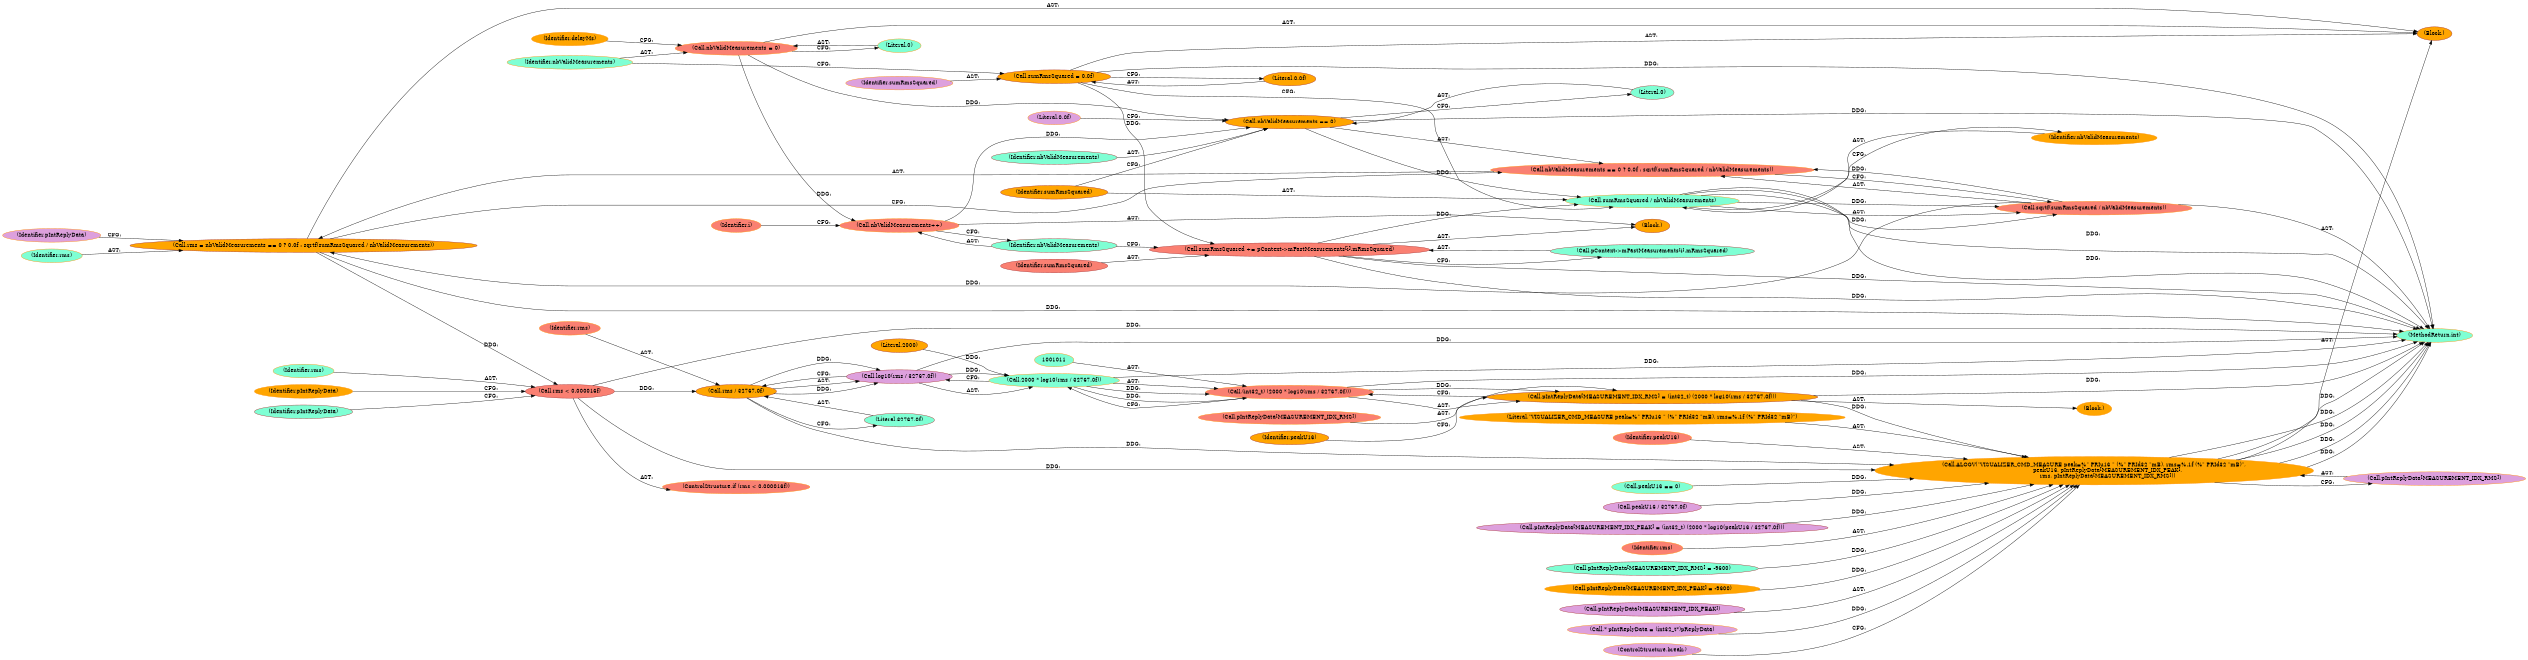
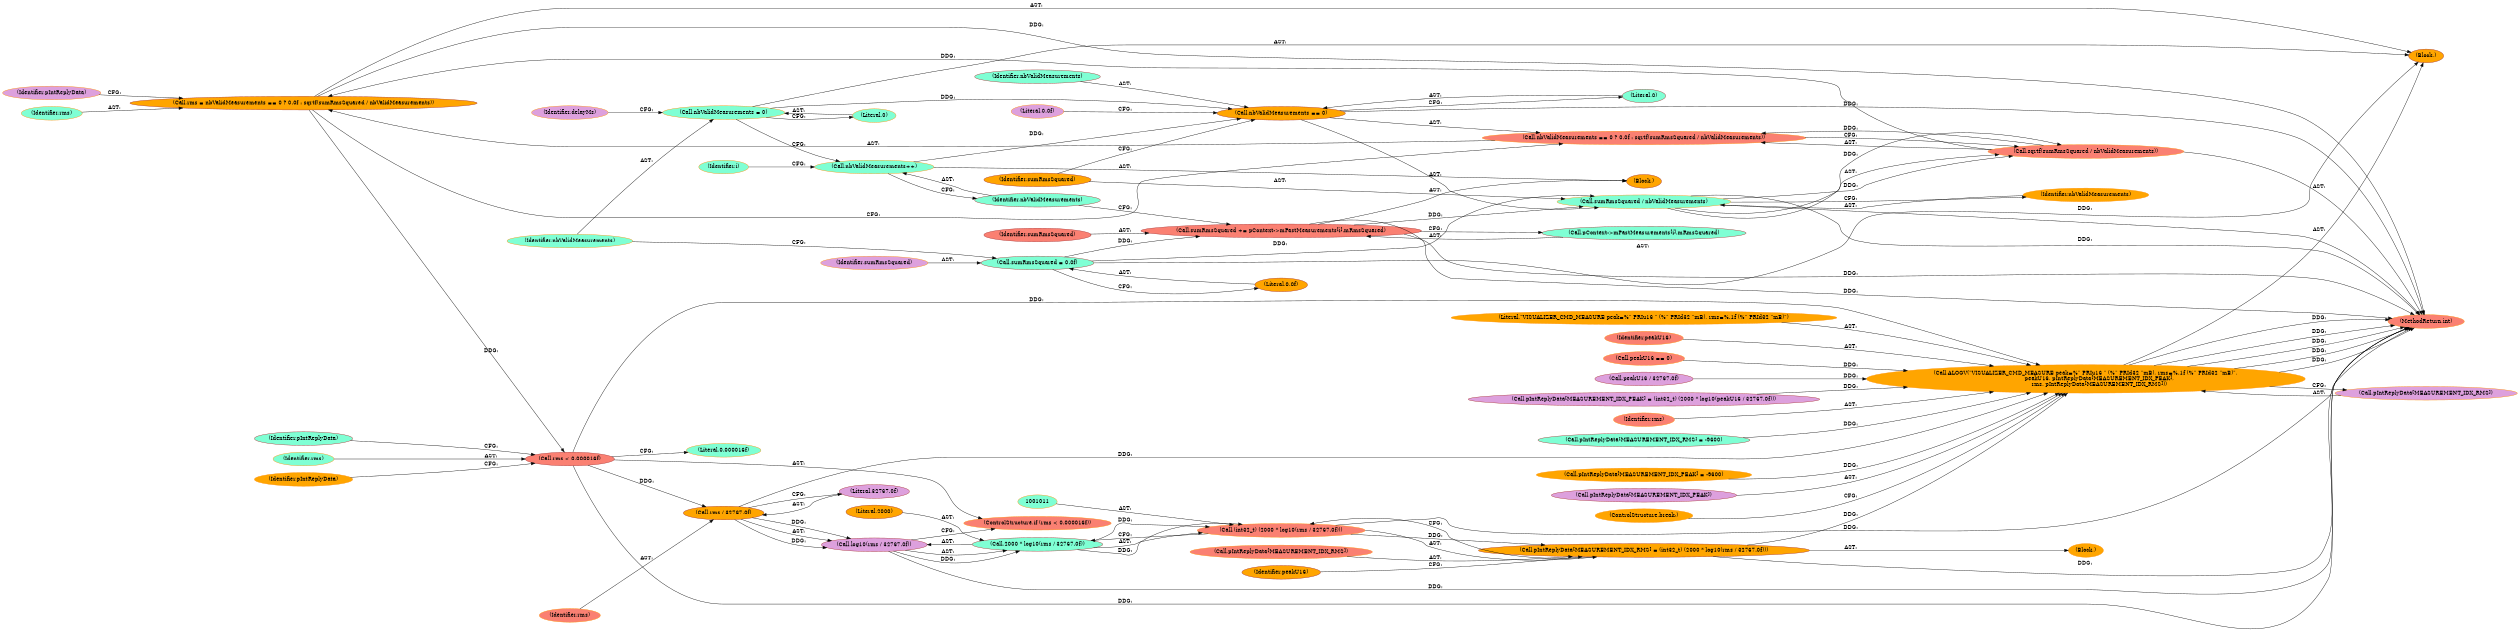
(570, 39) -> (570, 113)
(736, 48) -> (724, 113)
(1833, 67) -> none
(1054, 77) -> (1037, 263)
(1290, 92) -> (1281, 244)
(1445, 173) -> (1436, 175)
(825, 194) -> (800, 144)
(736, 226) -> (724, 167)
(899, 226) -> (874, 167)
(2434, 335) -> (2426, 321)
(974, 358) -> (949, 517)
(1758, 366) -> none
(974, 378) -> (949, 542)
(806, 379) -> (951, 535)
(1054, 380) -> (1037, 544)
(899, 420) -> (874, 491)
none -> (724, 450)
(1652, 487) -> (1644, 359)
(1652, 630) -> none
(1652, 650) -> (1644, 516)
